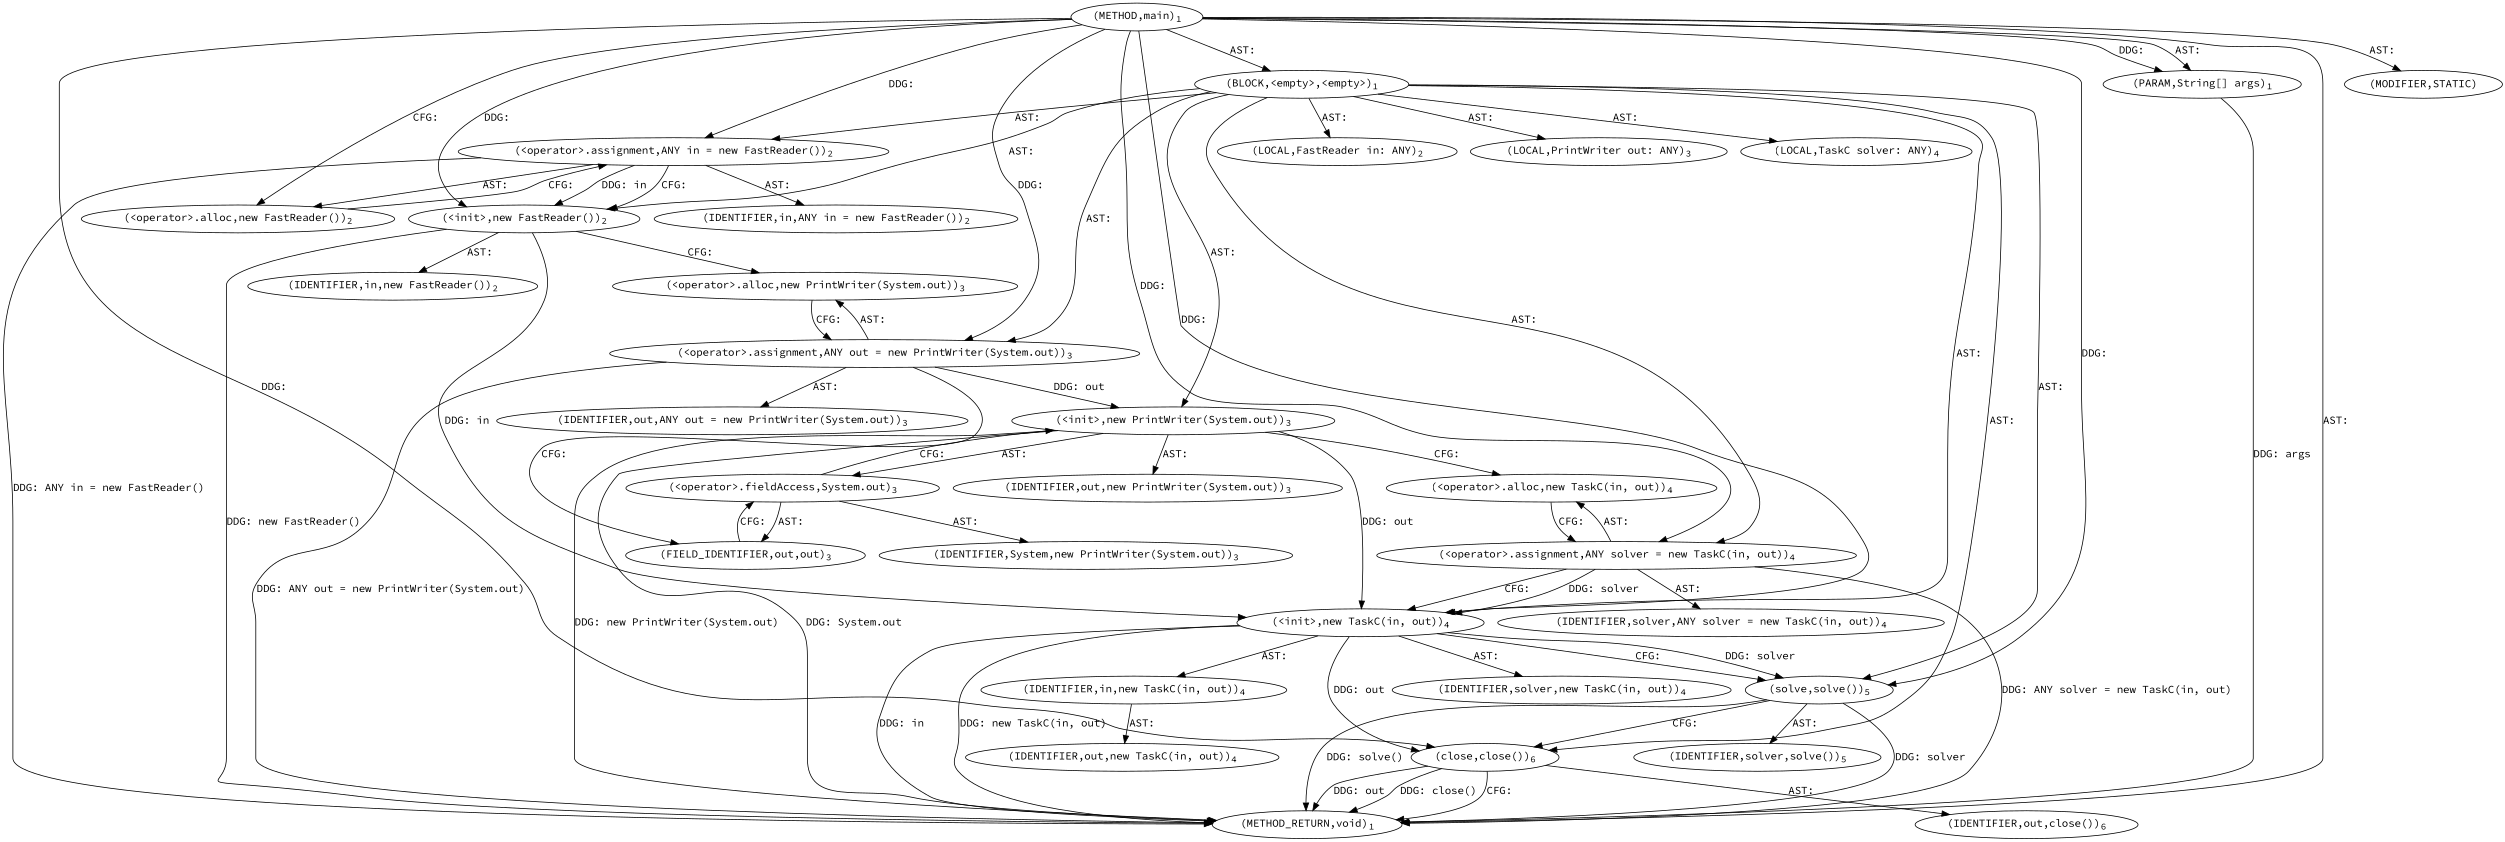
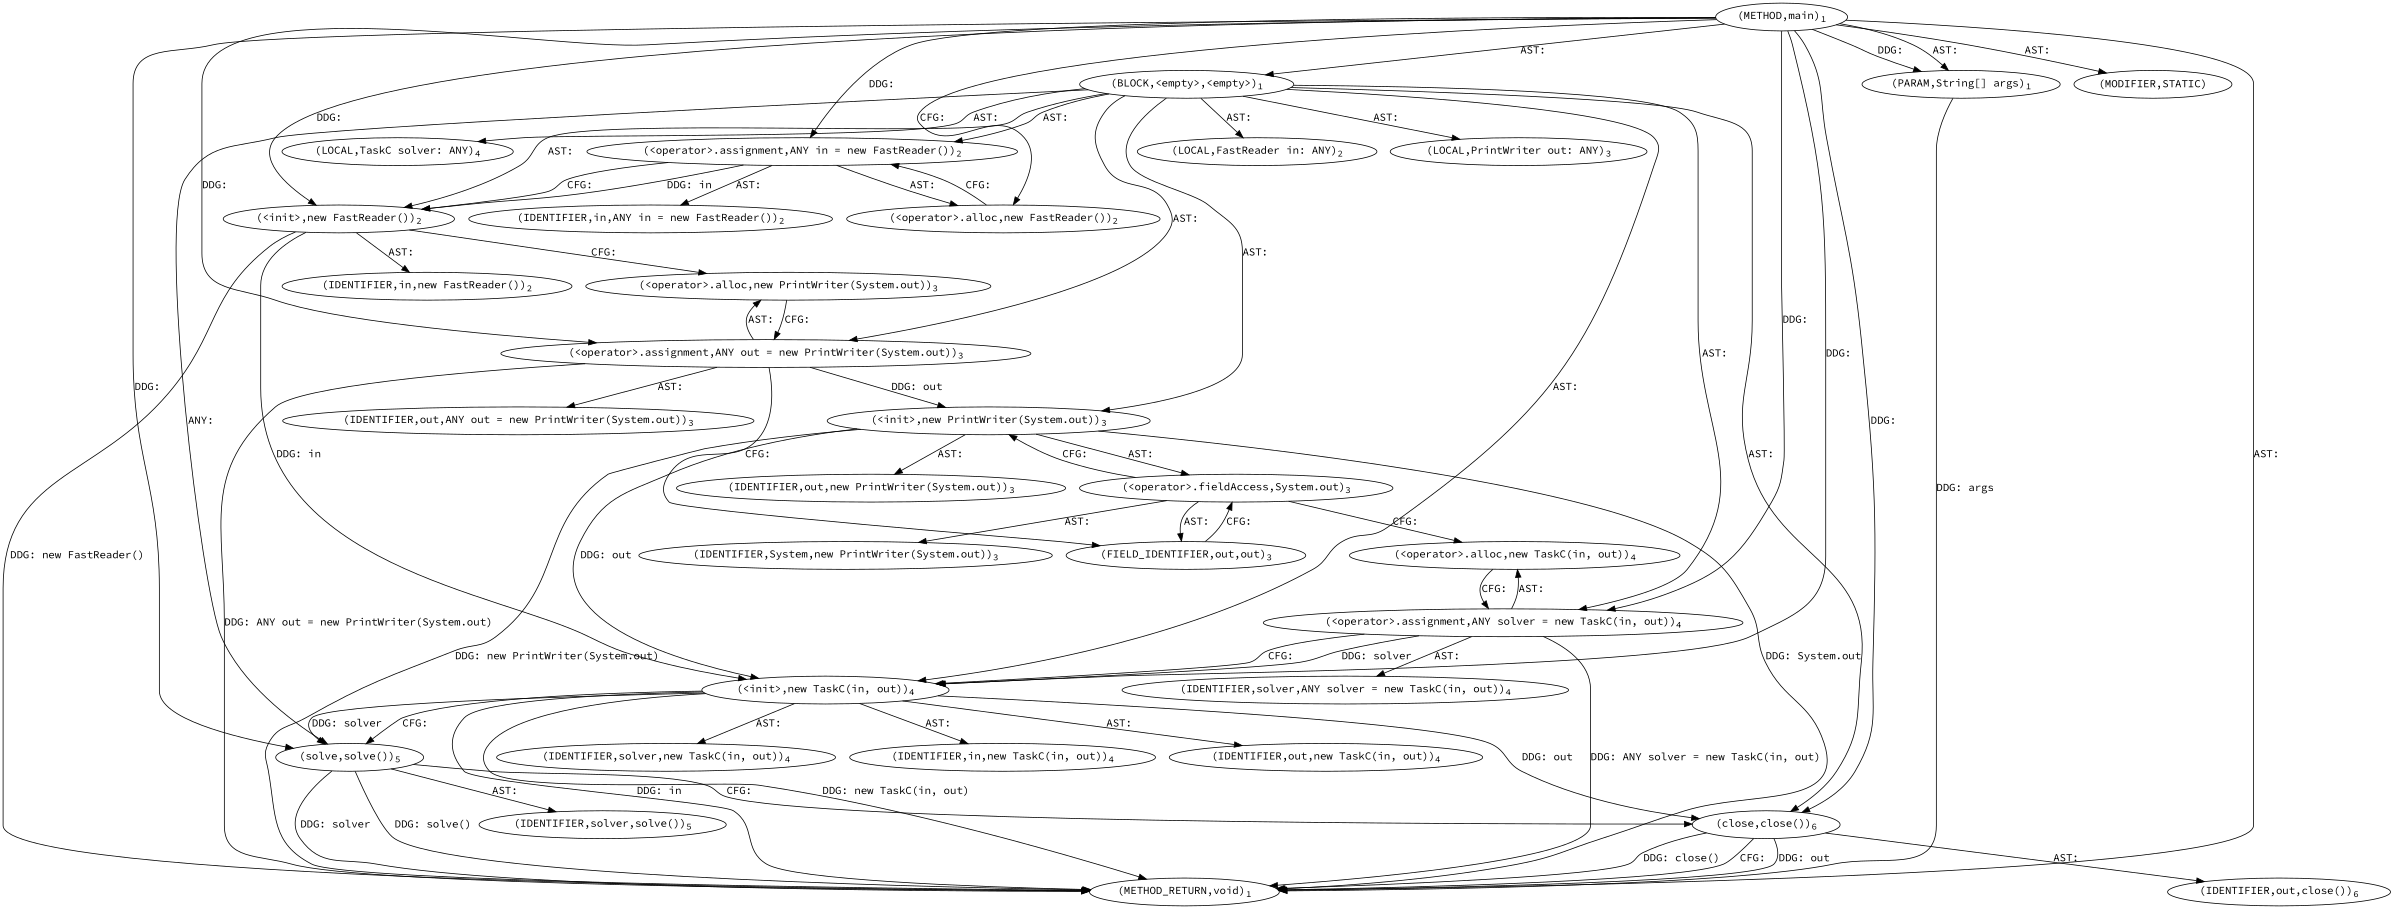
(2054, 387) -> (204, 421)
(1379, 449) -> (1371, 521)
(1129, 720) -> (1068, 723)
(113, 787) -> none
